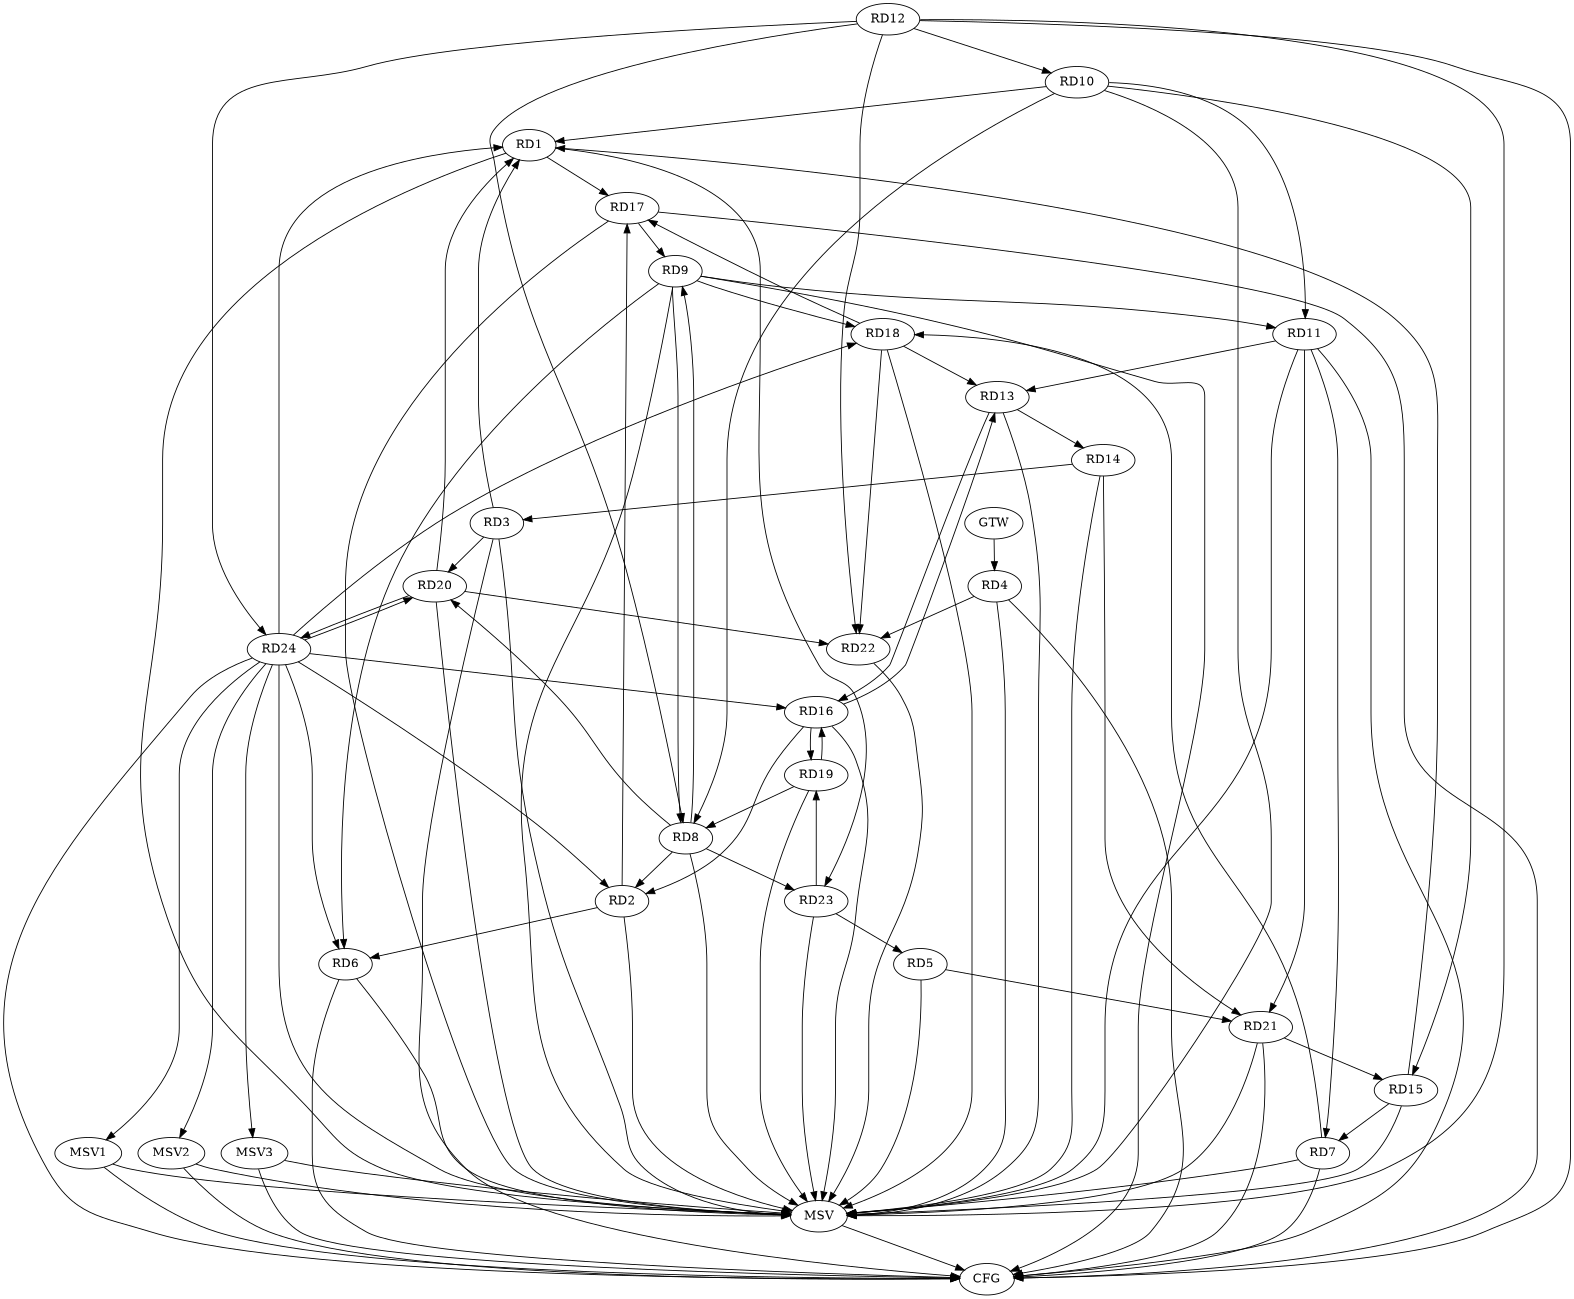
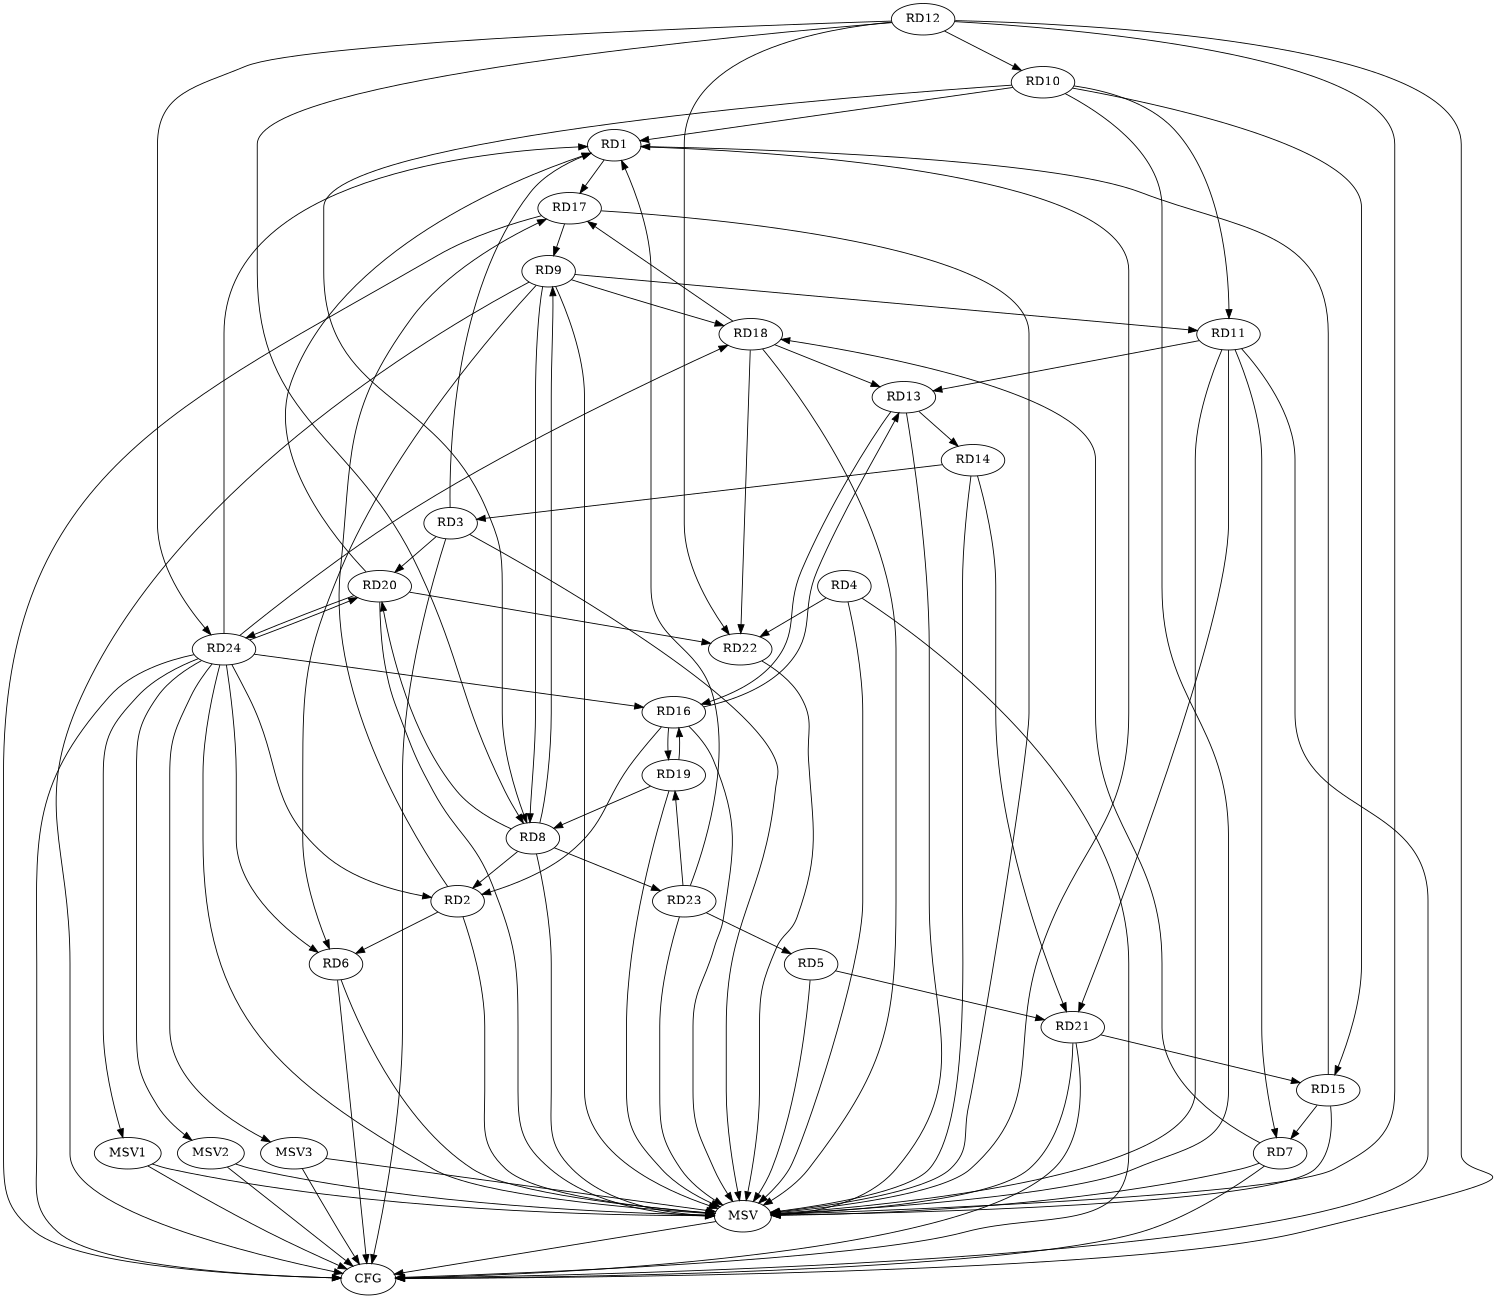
(759, 463) -> (651, 537)
(994, 523) -> none
